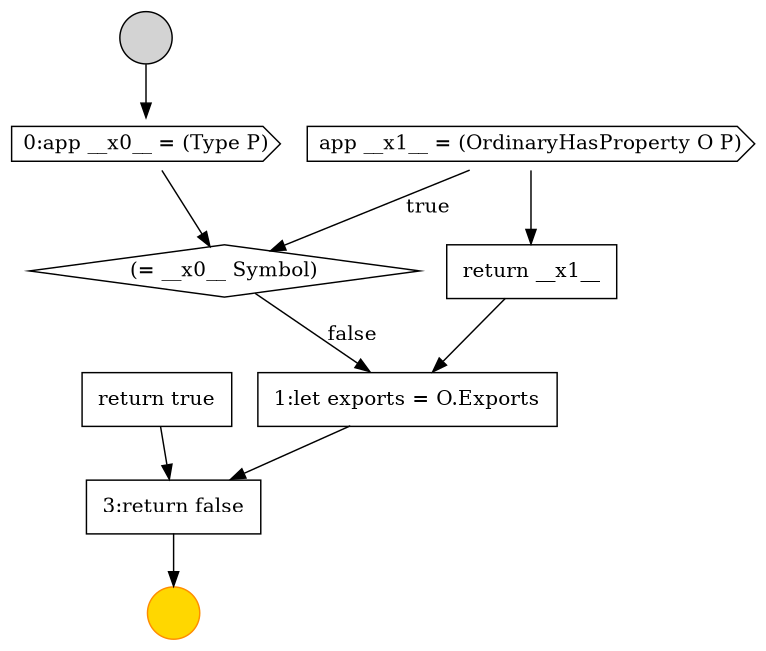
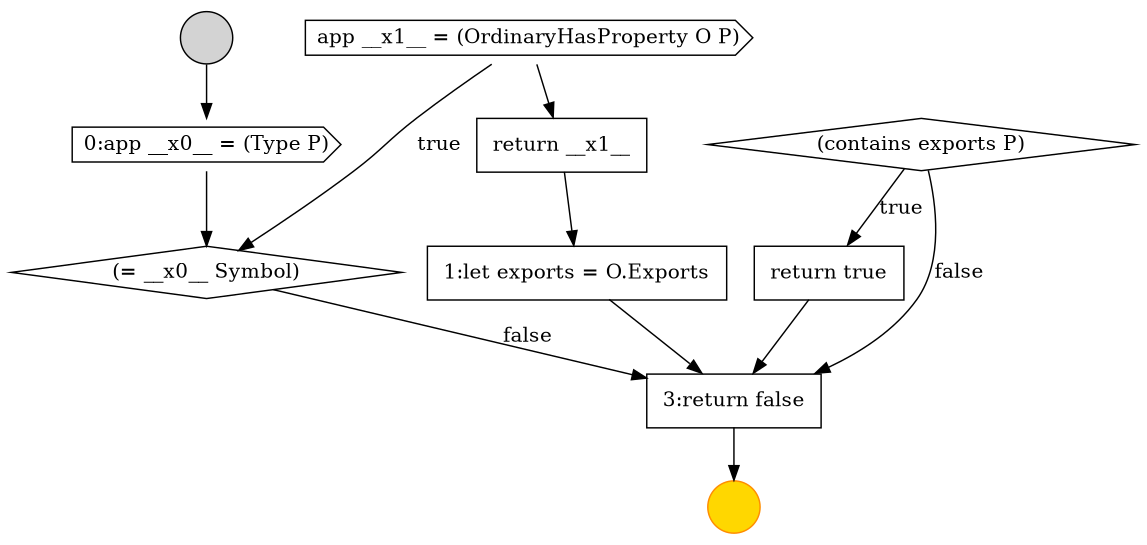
none -> (921, 145)
(306, 328) -> (453, 332)
